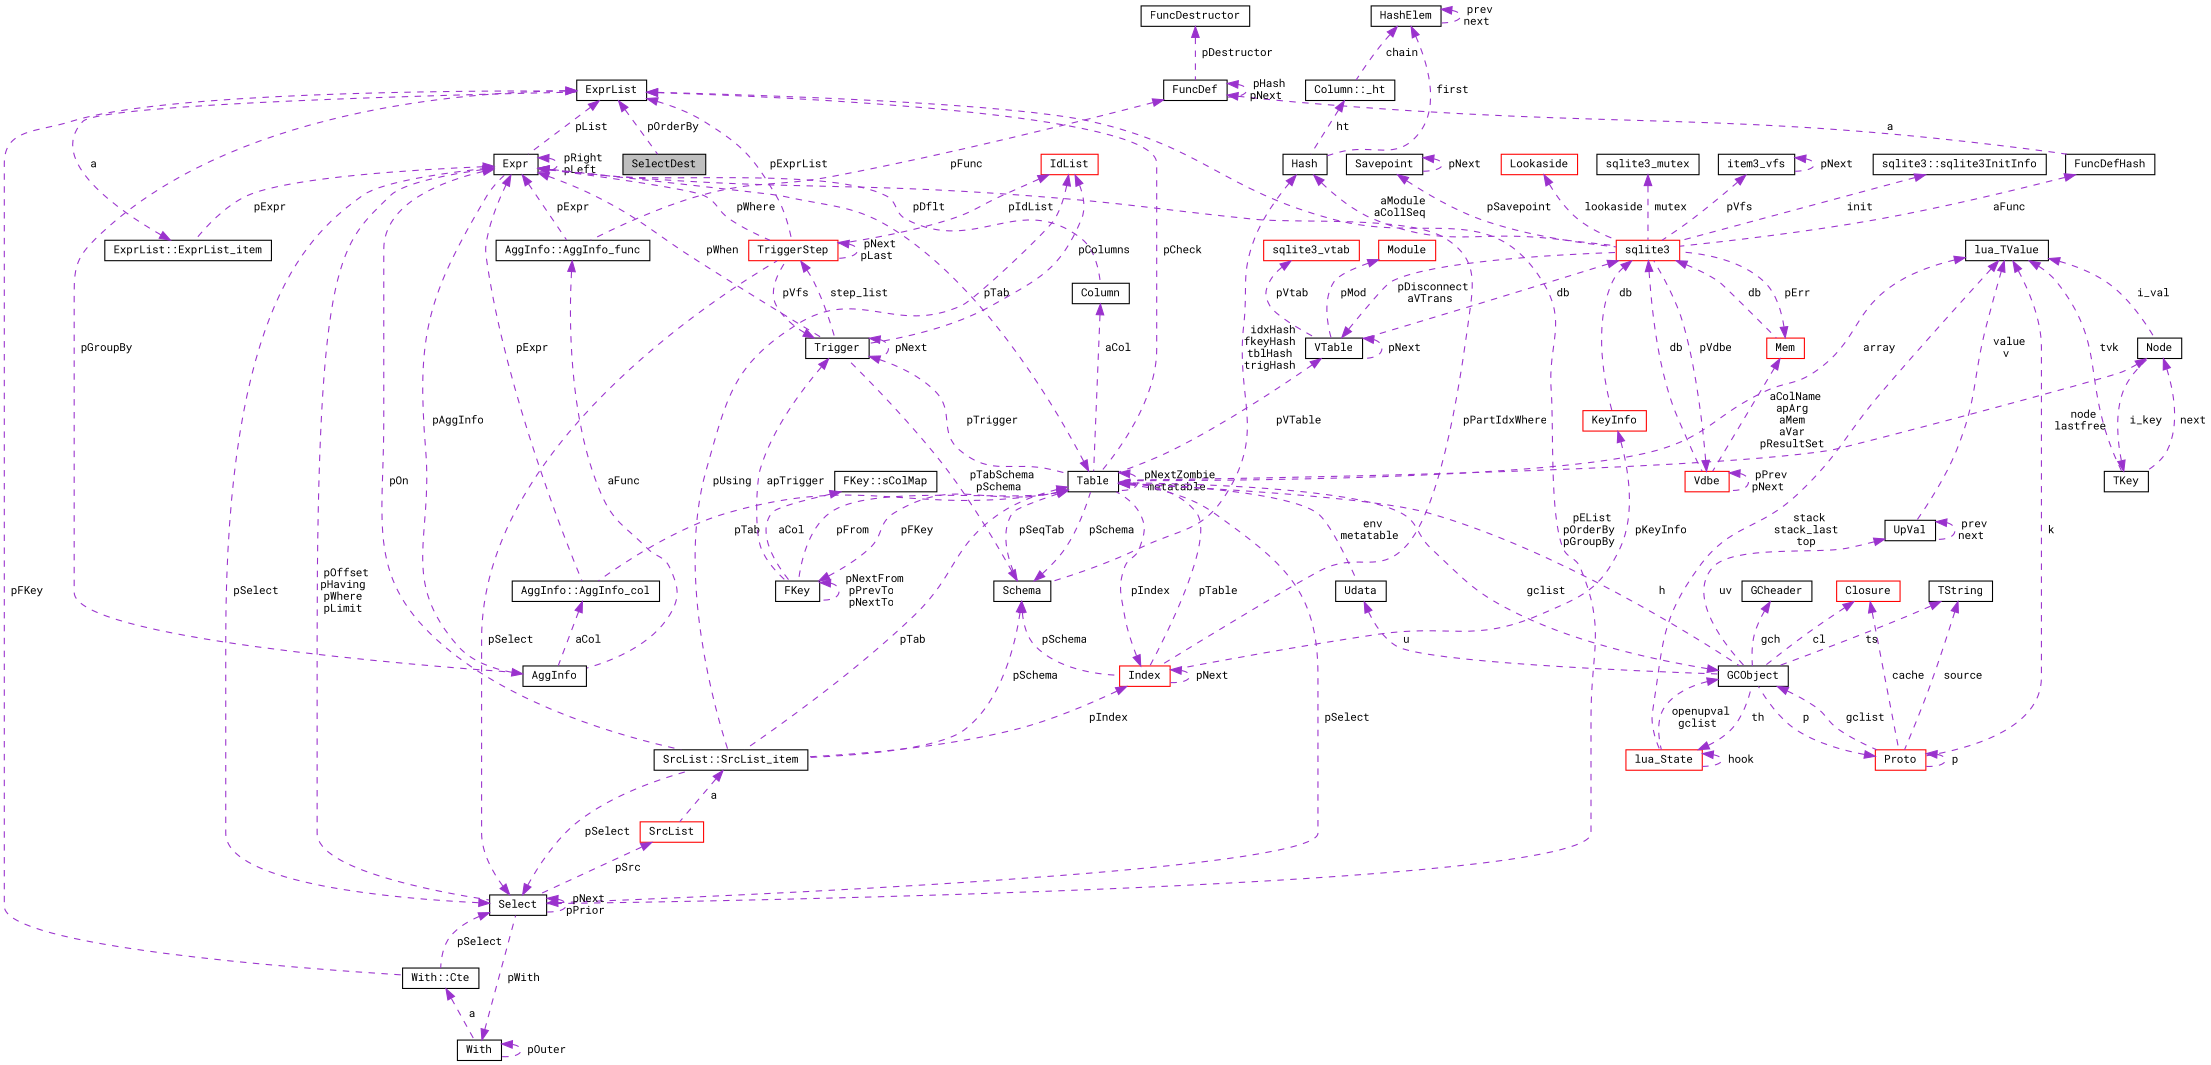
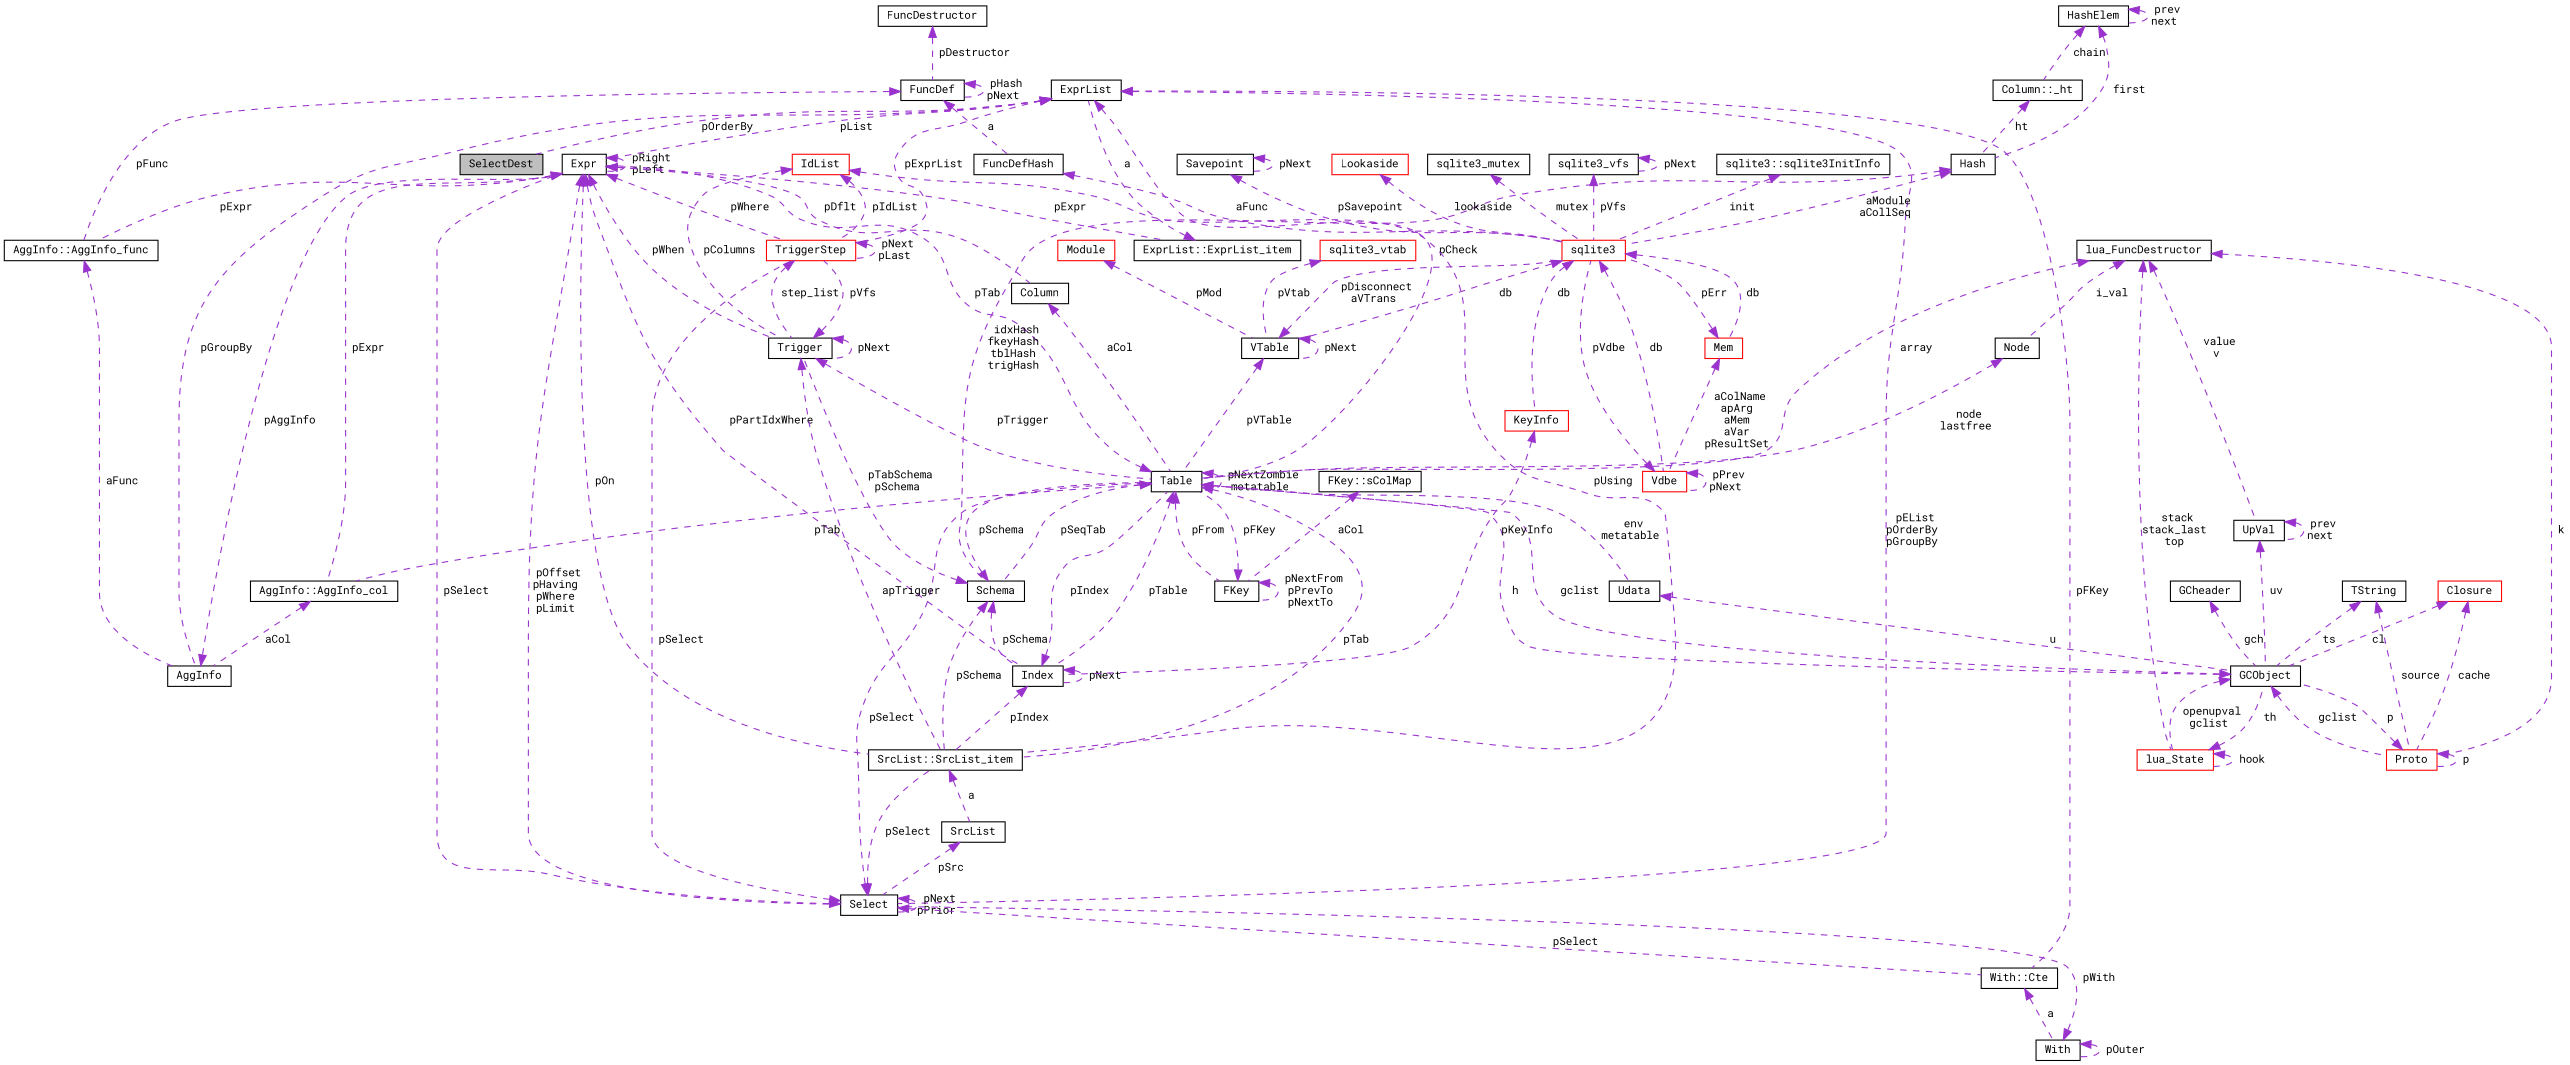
(1757, 164) -> (1594, 164)
(2007, 250) -> (2144, 250)
(760, 470) -> (855, 565)
(2126, 482) -> none
(1145, 676) -> (1038, 676)
(672, 832) -> (973, 832)
